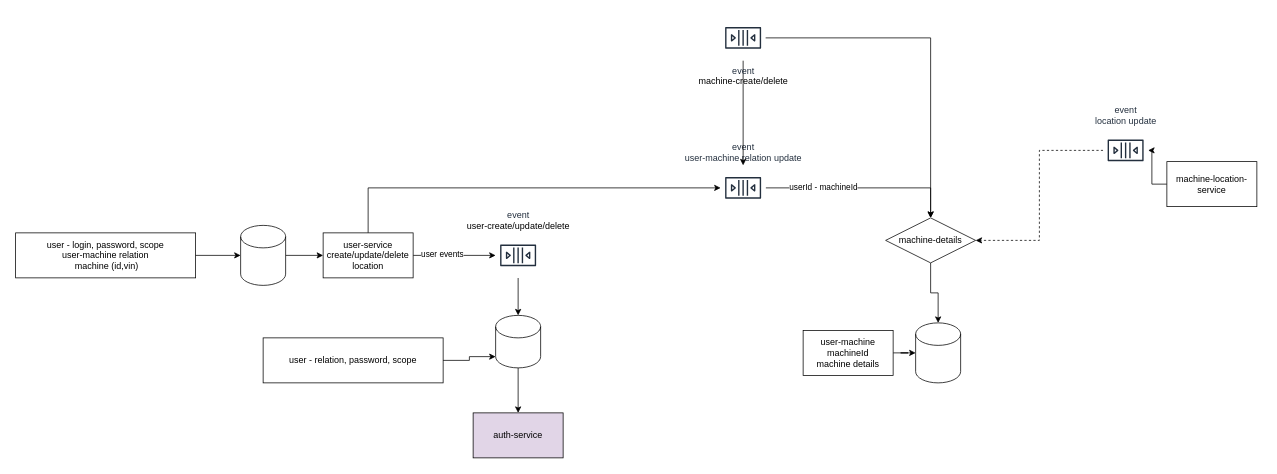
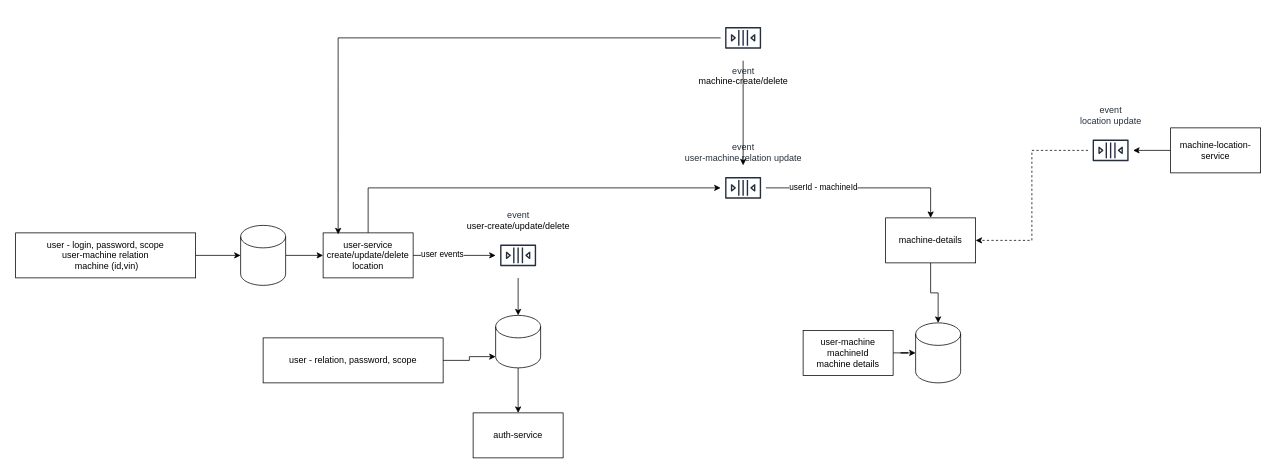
(921, 38) -> (338, 38)
(1125, 150) -> (1110, 150)
(1212, 184) -> (1215, 150)
(930, 240) -> (930, 240)
(518, 435) -> (518, 435)
